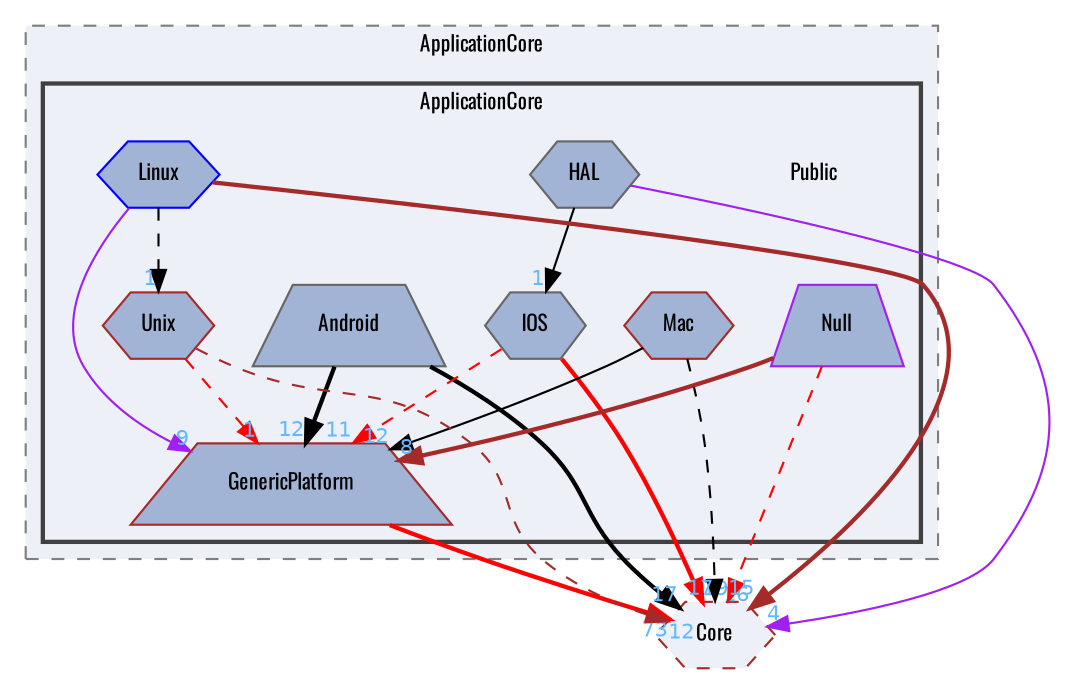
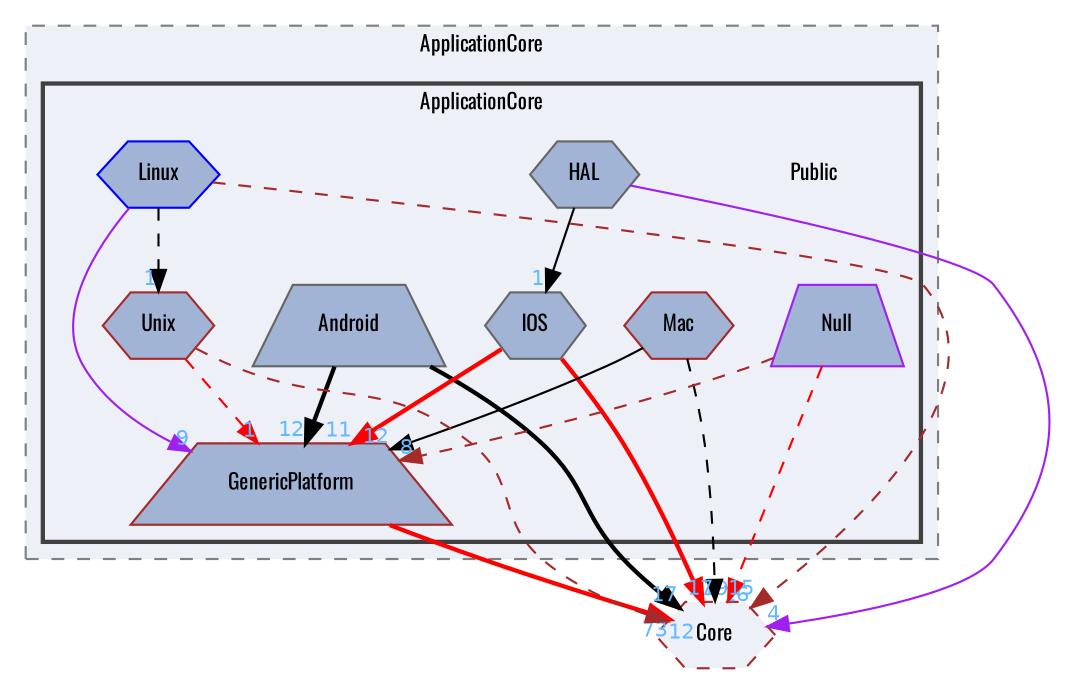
(760, 250) -> (760, 250)
(436, 390) -> (436, 390)
(616, 408) -> (616, 408)
